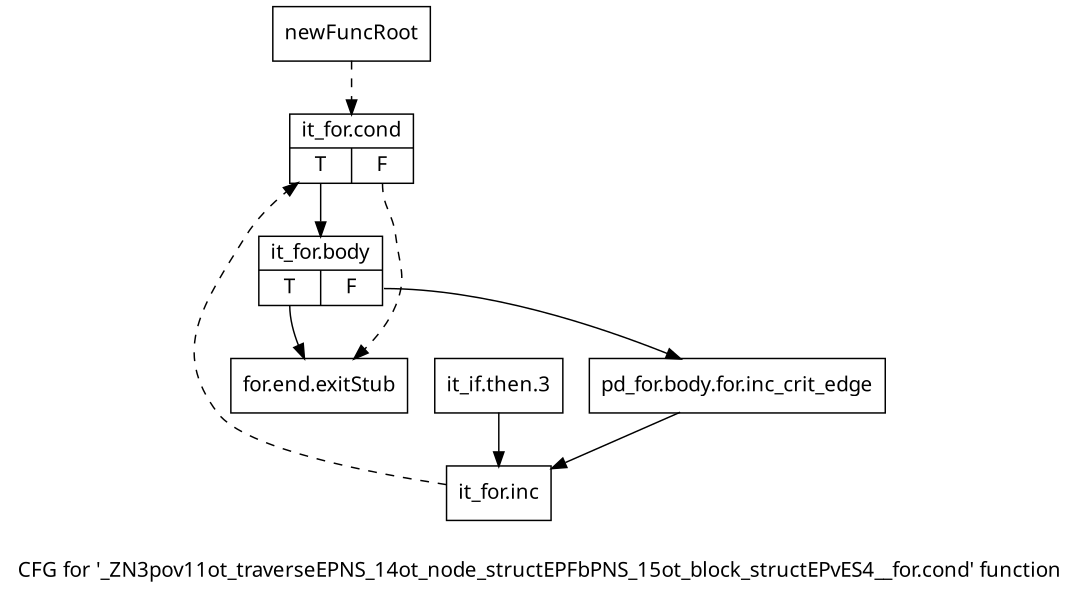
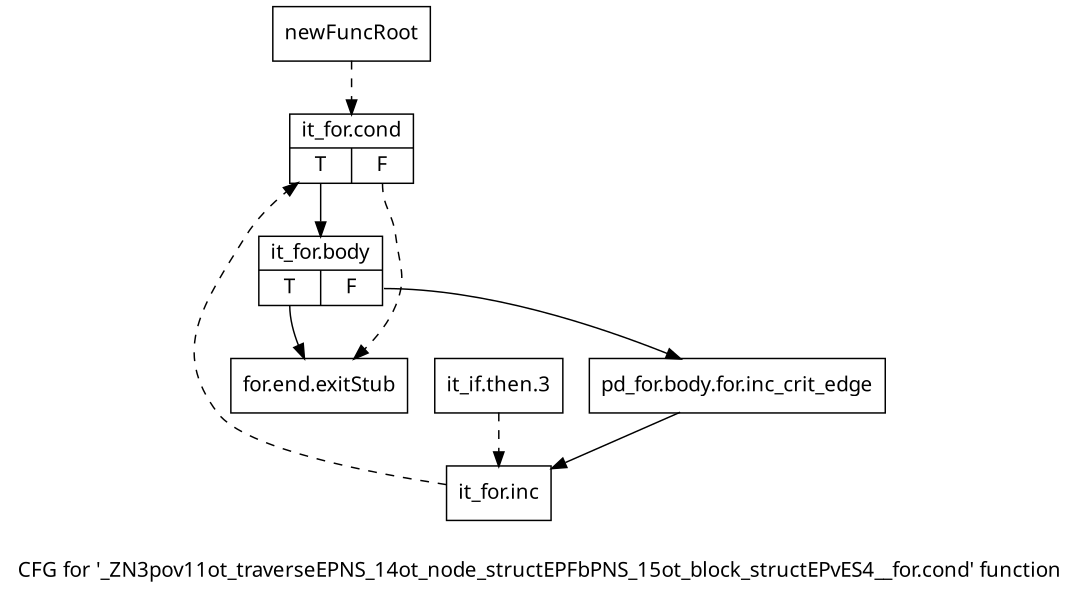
(499, 432) -> (499, 432)
